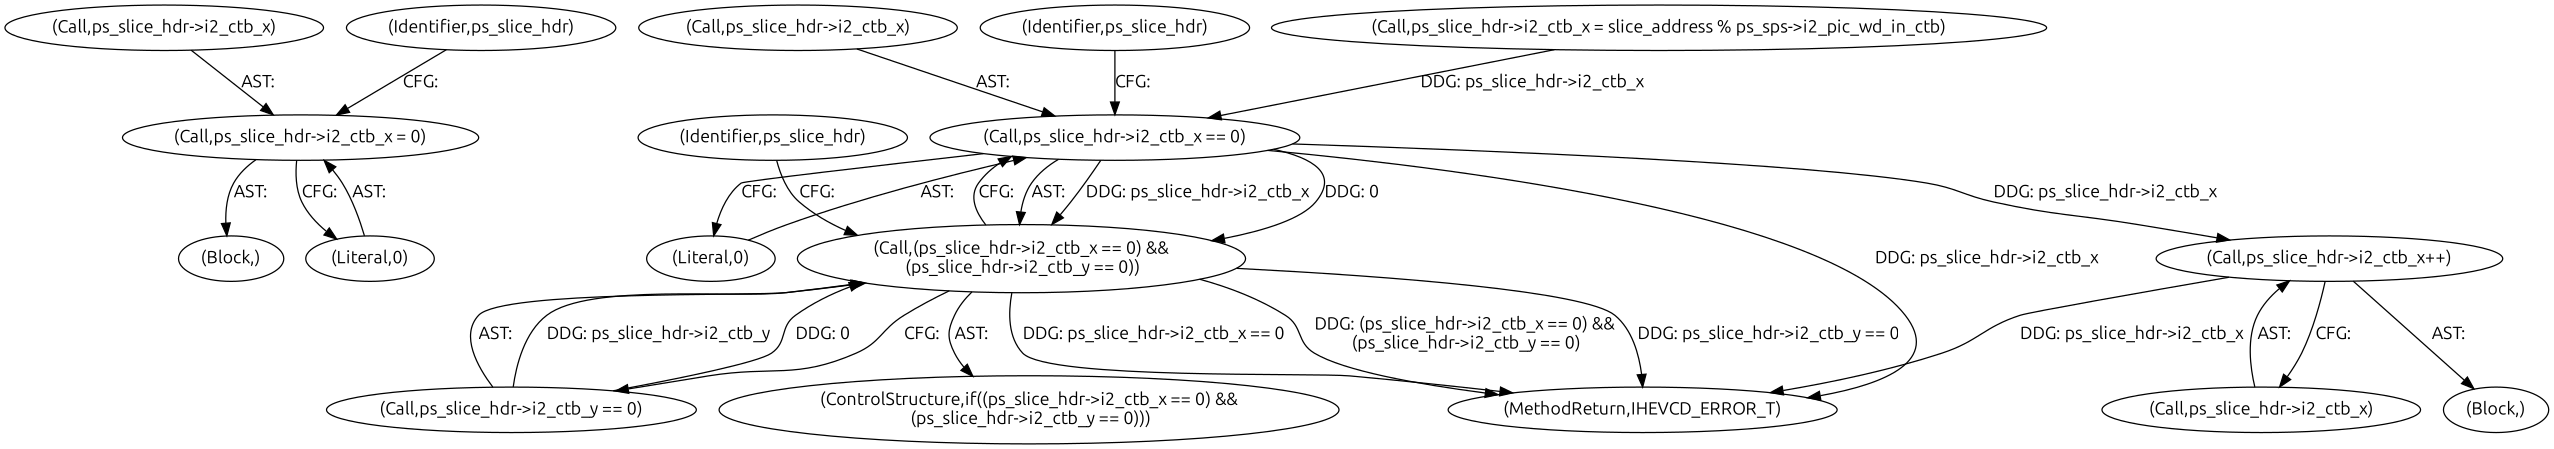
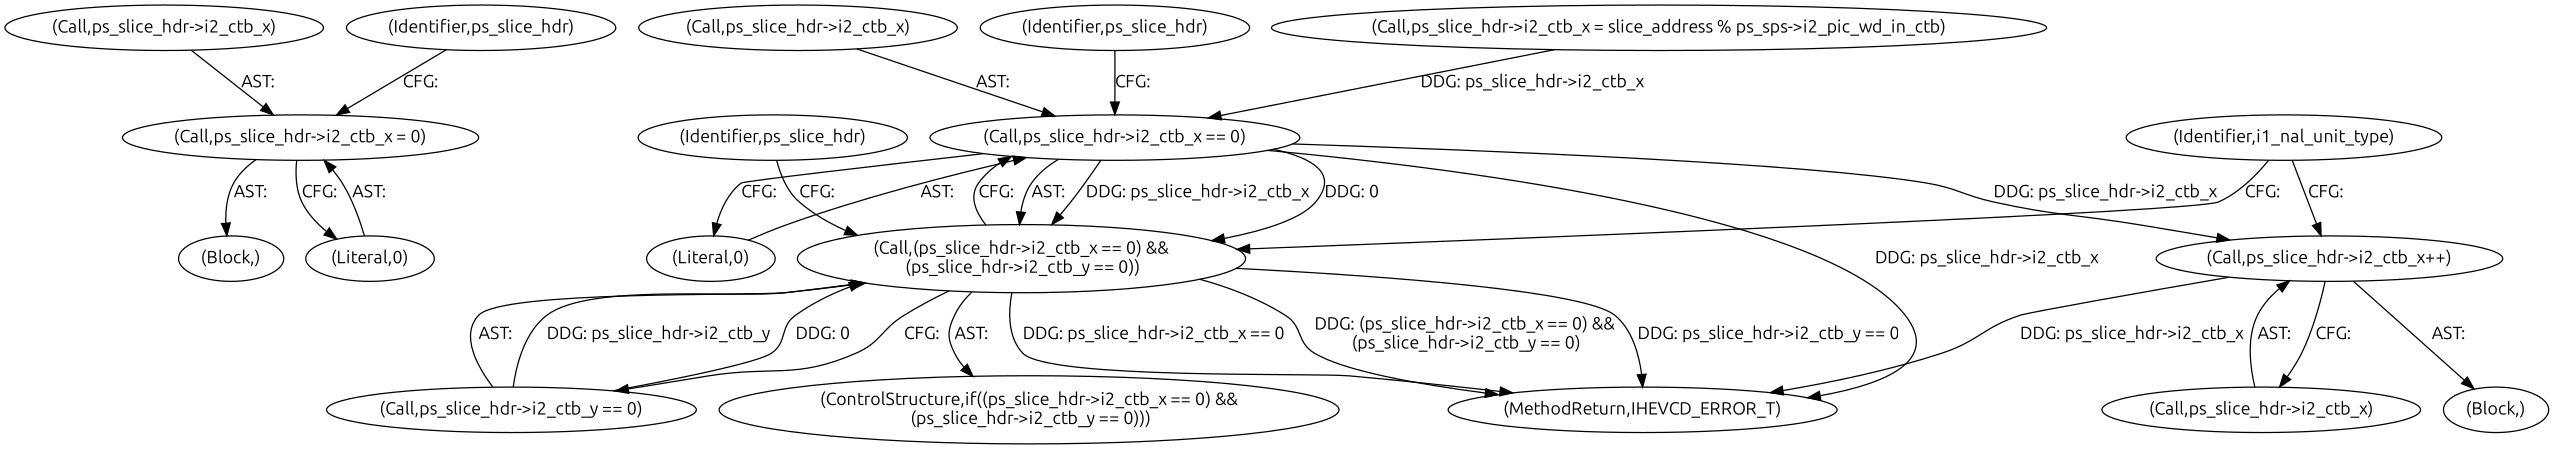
none -> (2284, 138)
